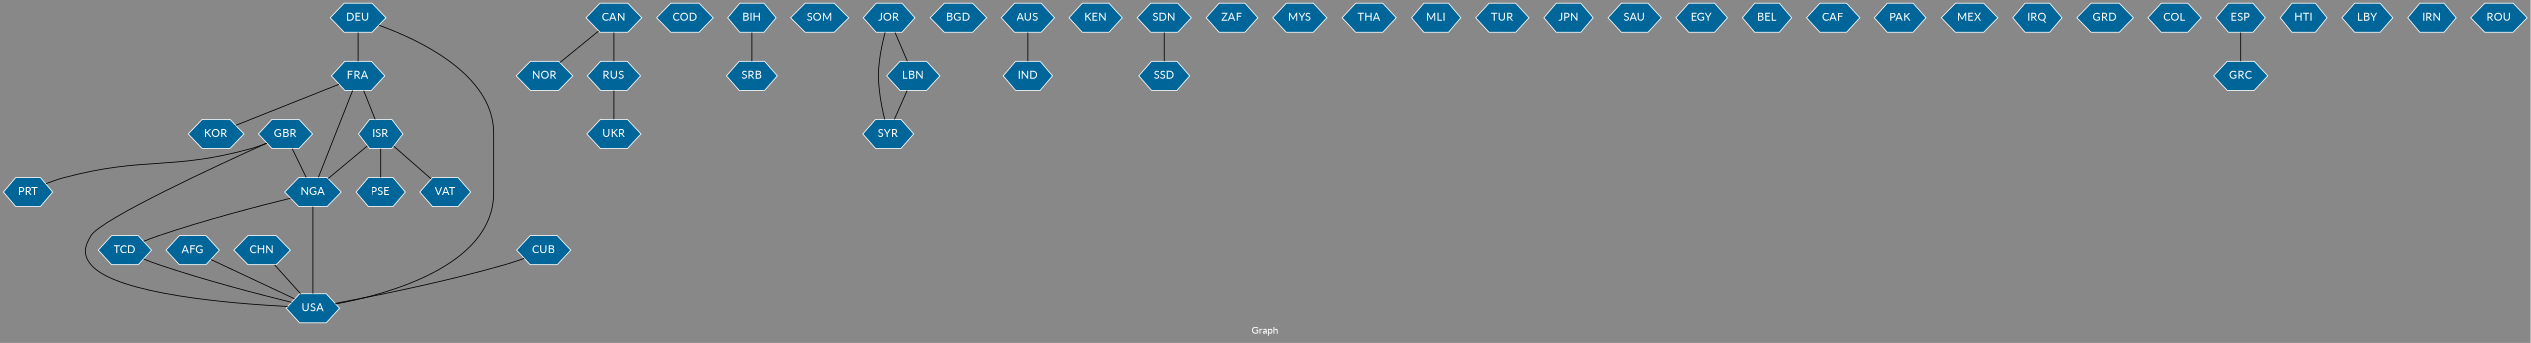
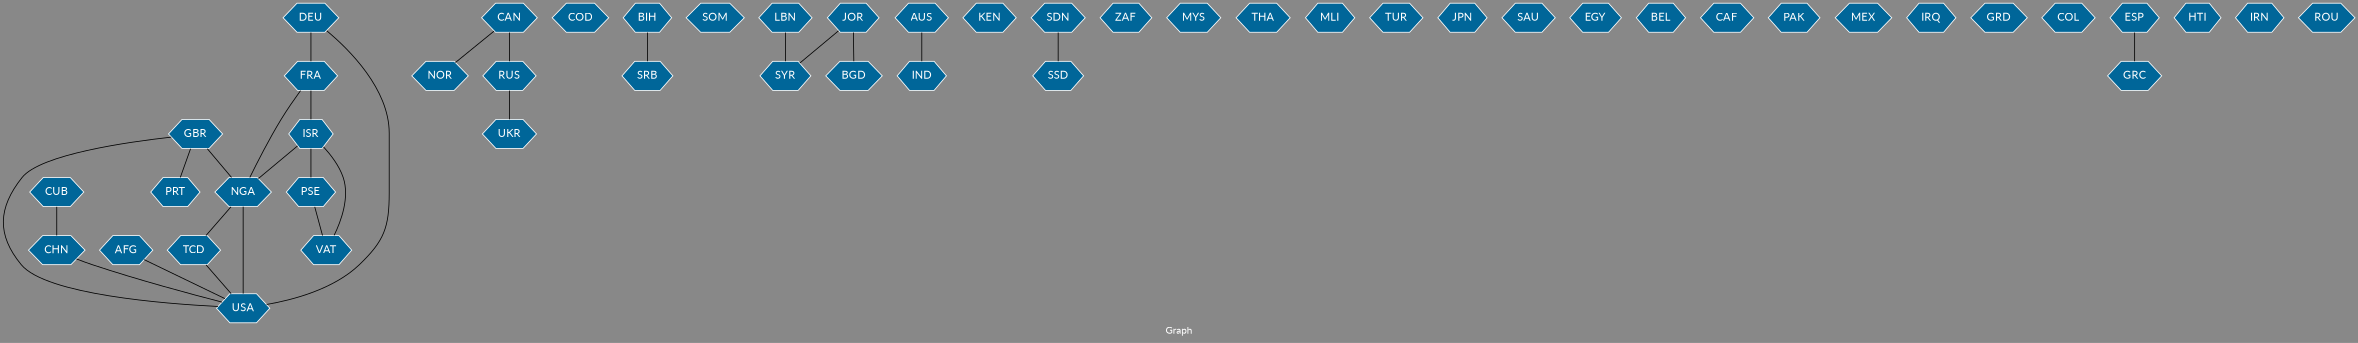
(2367, 18) -> none
(901, 47) -> (854, 47)
(216, 134) -> none
none -> (319, 221)
(430, 284) -> (57, 221)
